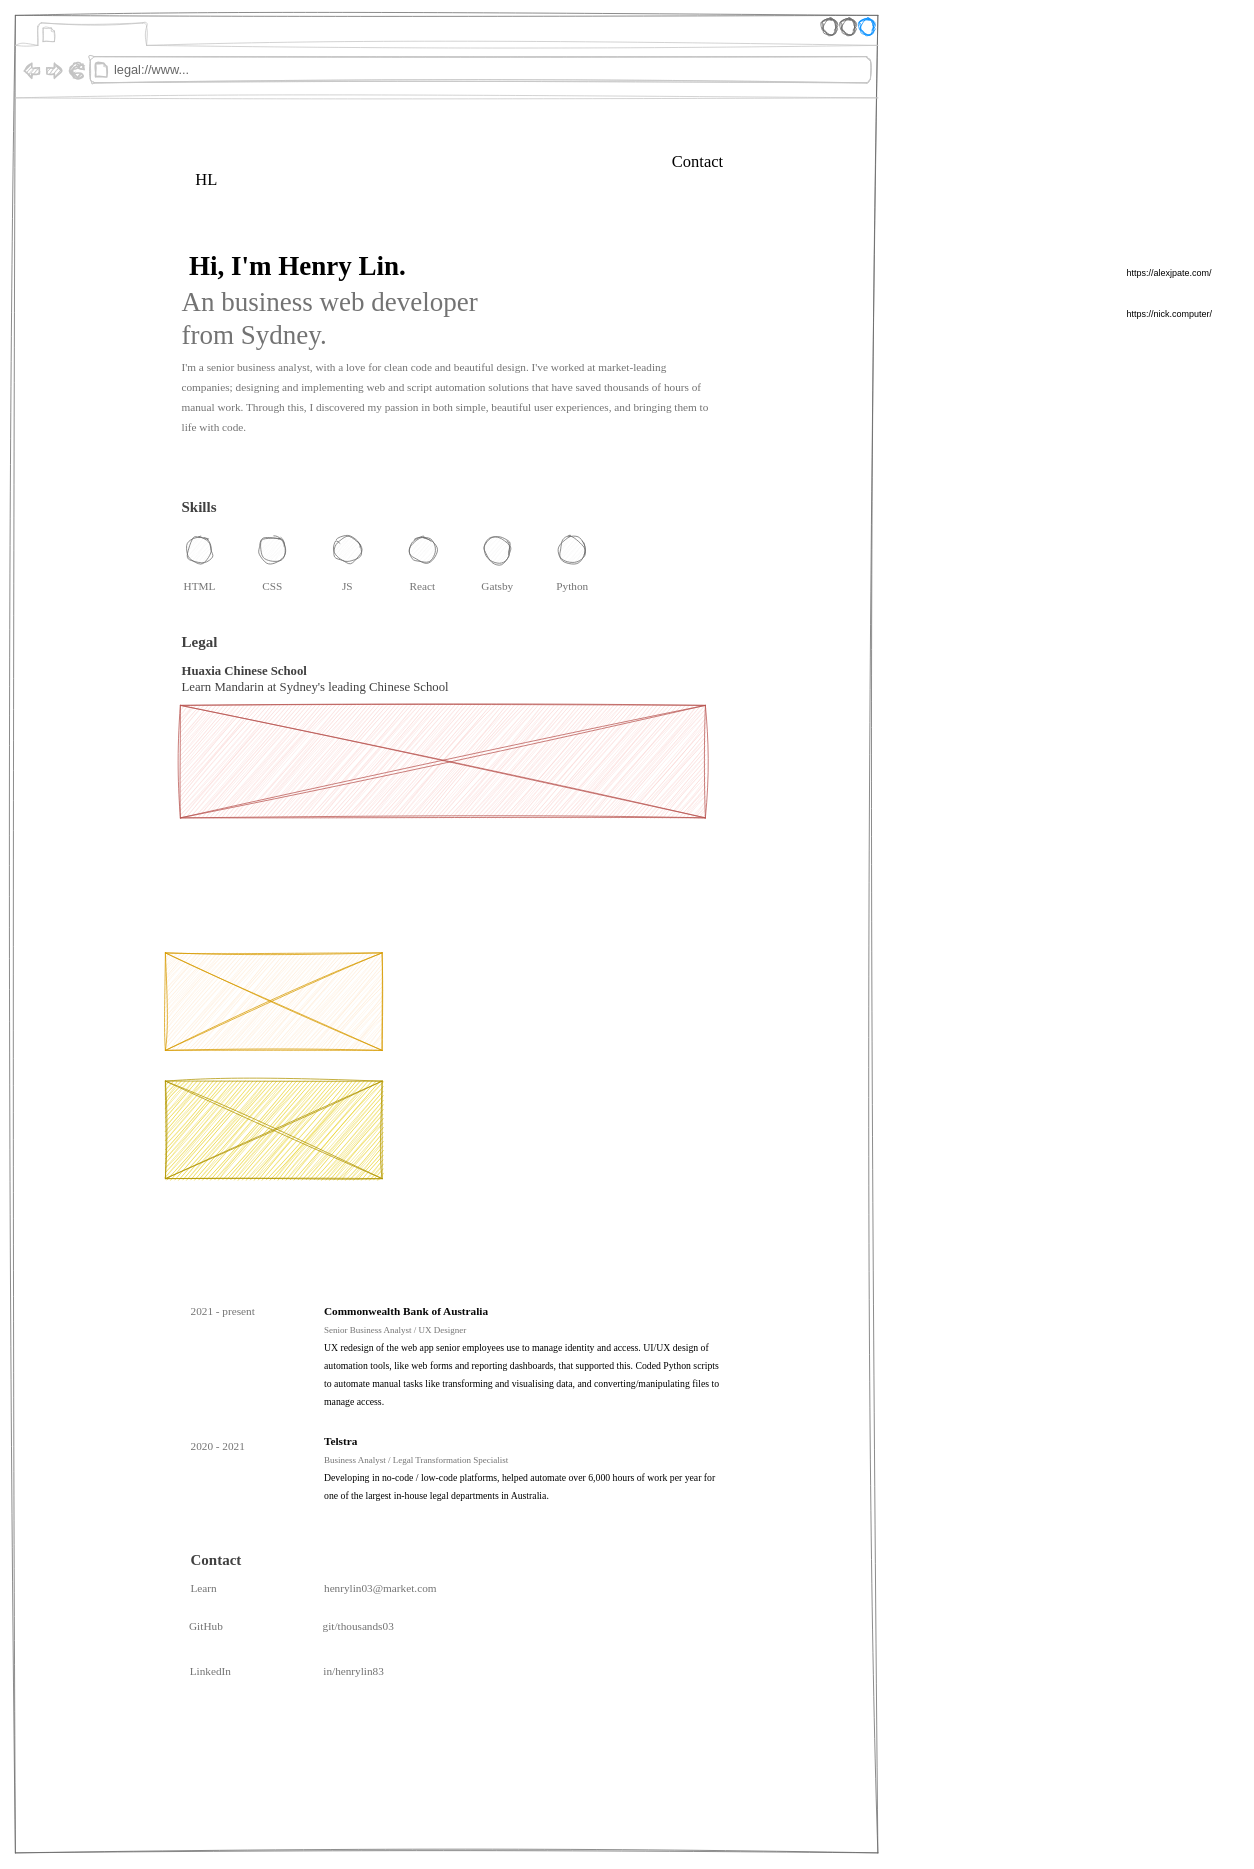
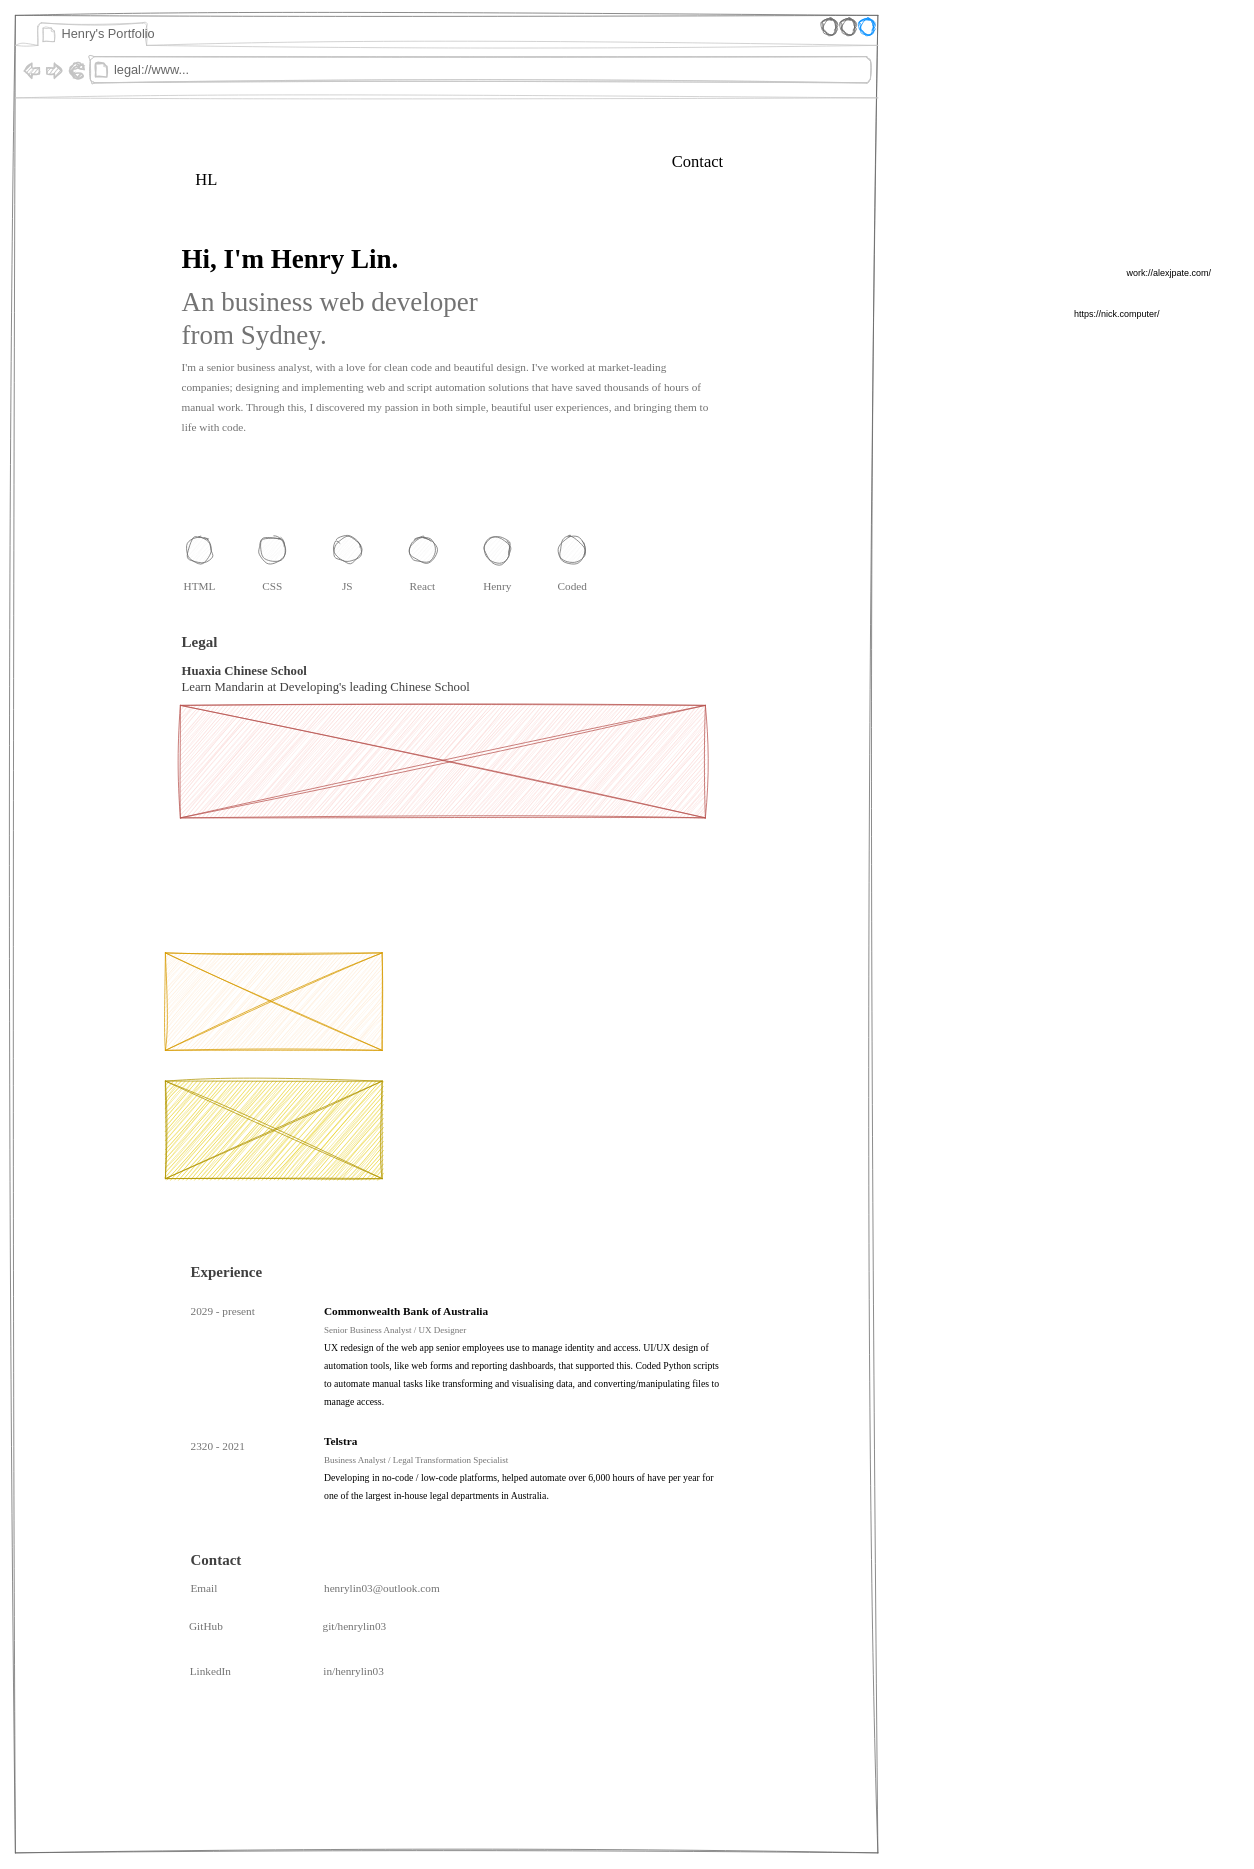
none -> (117, 34)
(338, 267) -> (330, 259)
(1179, 274) -> (1176, 274)
(1182, 318) -> (1129, 318)
(225, 507) -> none
(498, 585) -> (498, 585)
(573, 585) -> (573, 585)
(337, 679) -> (348, 679)
none -> (234, 1272)
(246, 1309) -> (246, 1309)
(233, 1444) -> (233, 1444)
(526, 1467) -> (526, 1467)
(212, 1587) -> (208, 1587)
(399, 1587) -> (399, 1587)
(384, 1624) -> (376, 1624)
(372, 1669) -> (372, 1669)
